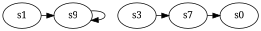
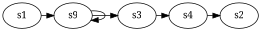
none -> (98, 16)
(188, 16) -> (188, 16)
(239, 16) -> (239, 16)
